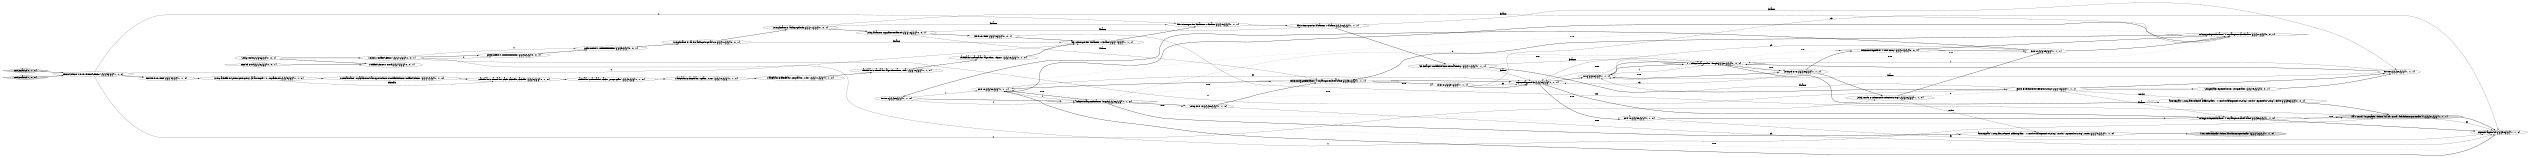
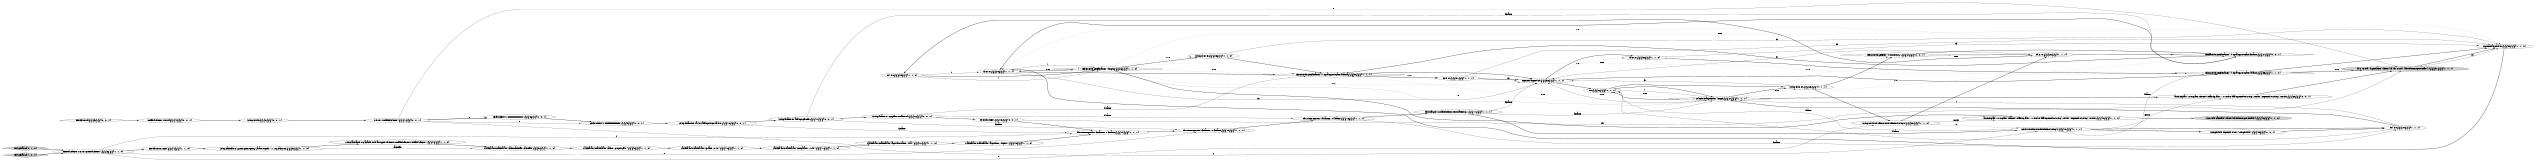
(322, 61) -> (220, 120)
